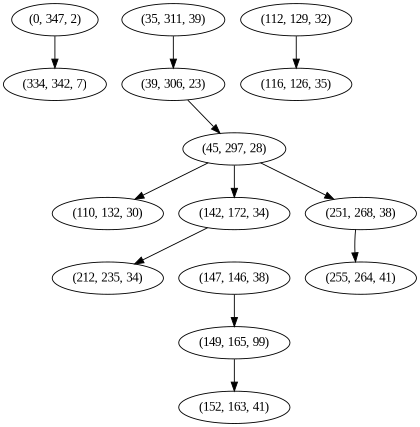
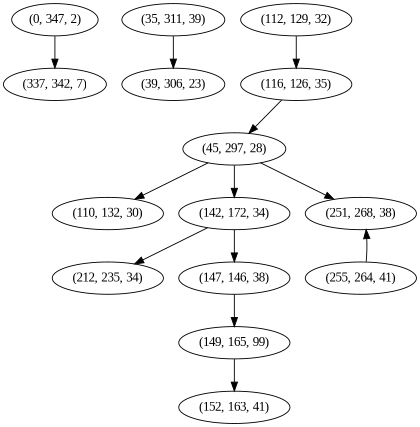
(55, 84) -> (55, 84)
(201, 113) -> (268, 113)
none -> (234, 241)
(355, 241) -> (367, 250)
